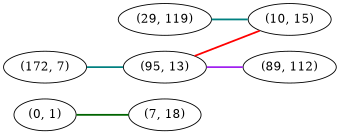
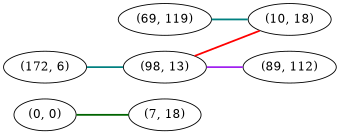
(165, 19) -> (165, 19)
(290, 19) -> (290, 19)
(45, 67) -> (45, 67)
(165, 67) -> (165, 67)
(45, 115) -> (45, 115)
